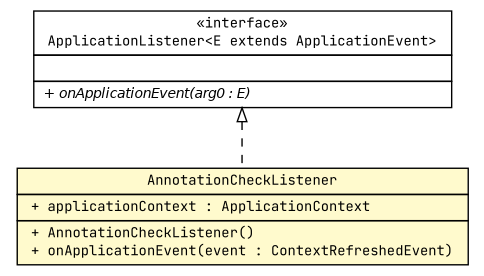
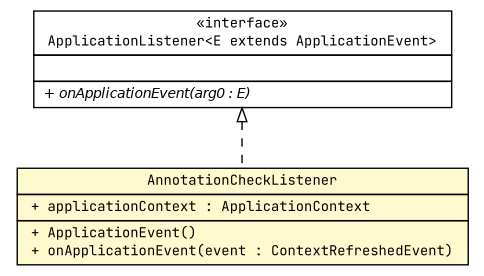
(143, 233) -> (114, 233)
